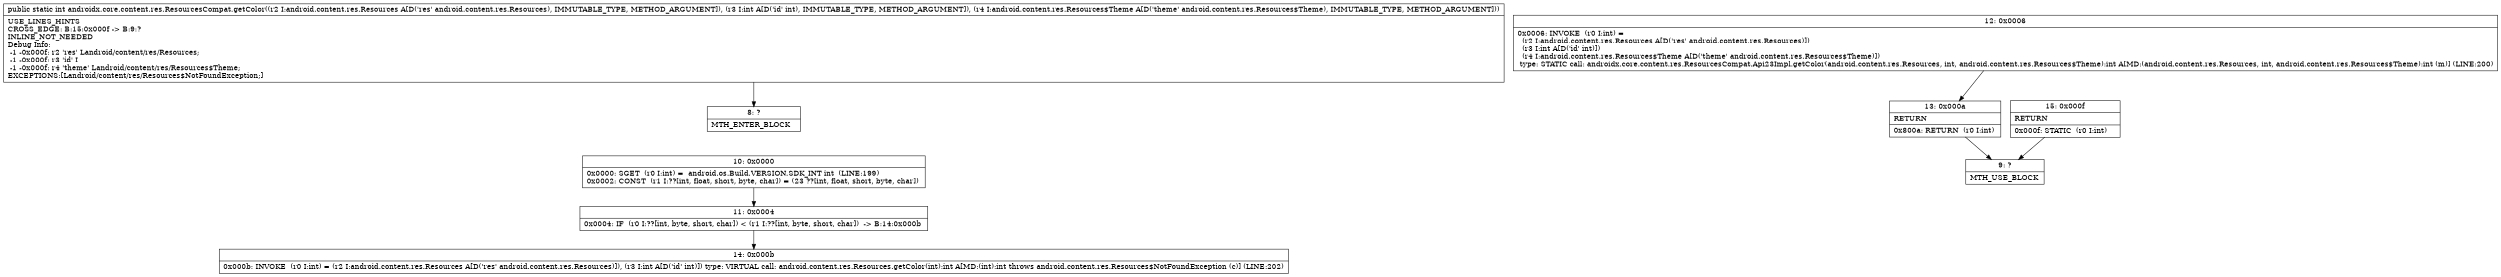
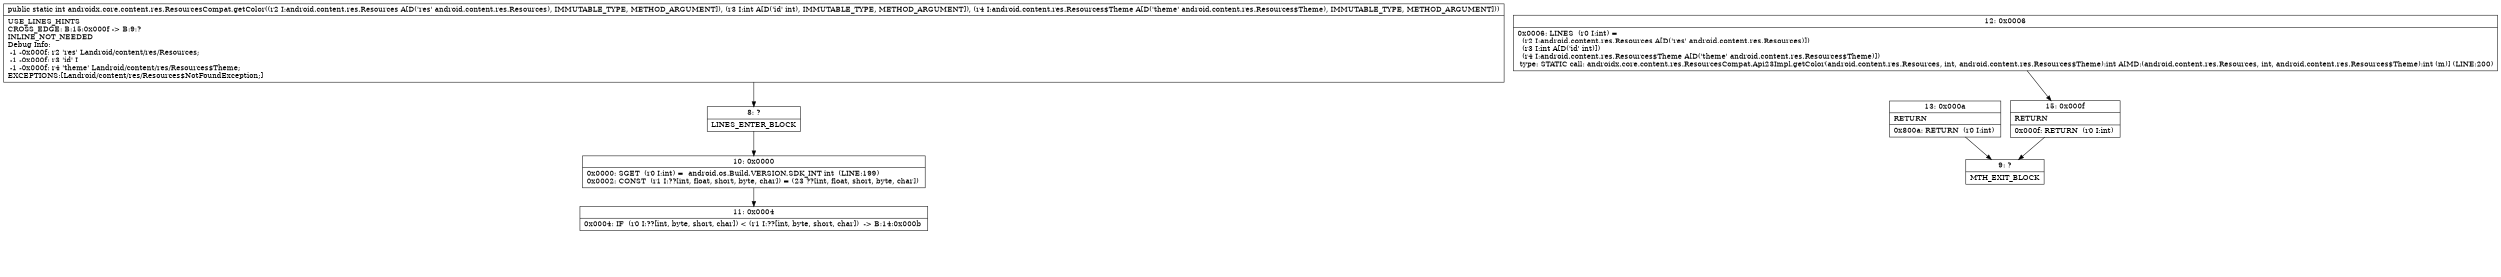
(1572, 33) -> (1569, 33)
(1973, 84) -> (2037, 84)
(751, 125) -> (754, 125)
(2062, 131) -> (2065, 131)
none -> (754, 141)
(2004, 178) -> (2005, 178)
(754, 261) -> none
